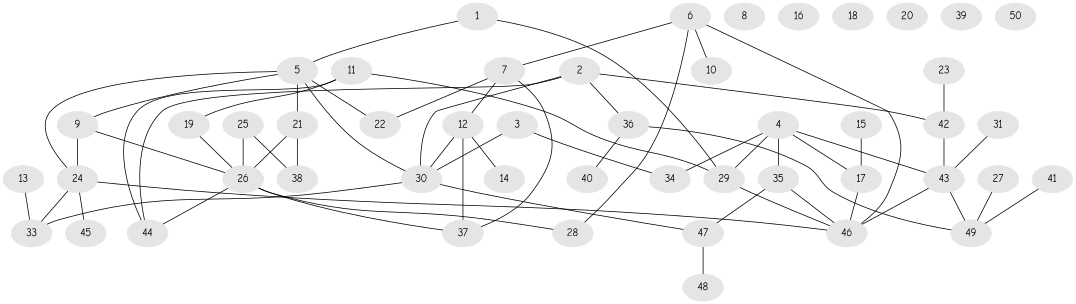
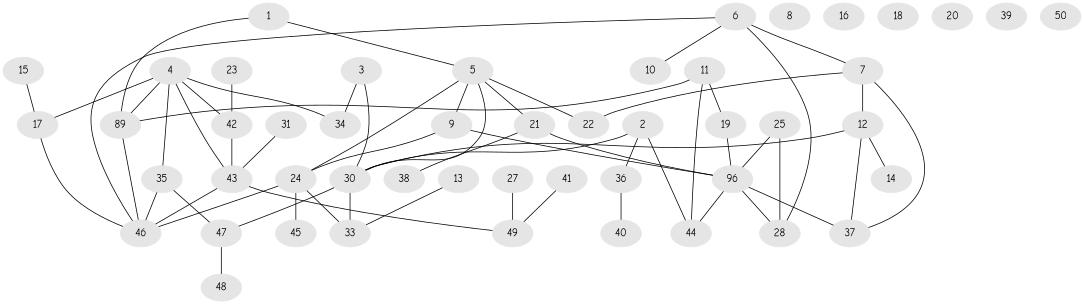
(763, 94) -> (201, 98)
(267, 149) -> (780, 179)
(806, 166) -> none
(243, 179) -> (732, 179)
(724, 179) -> (120, 125)
